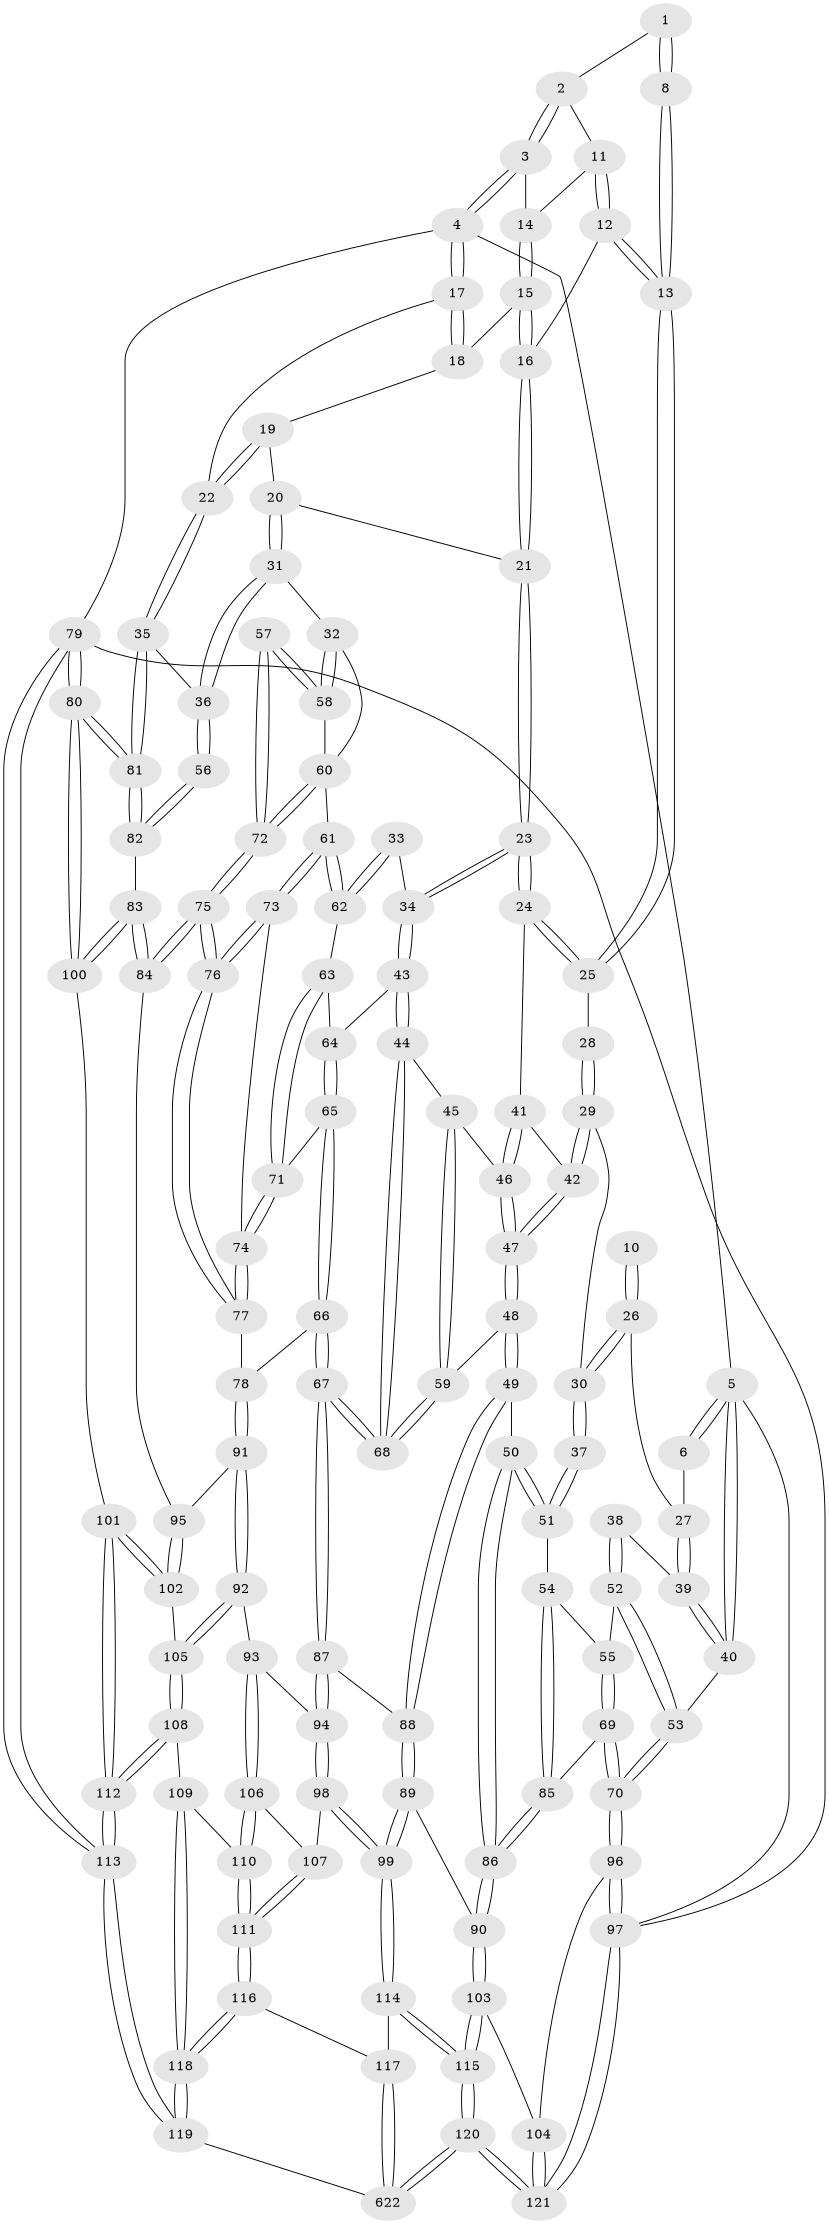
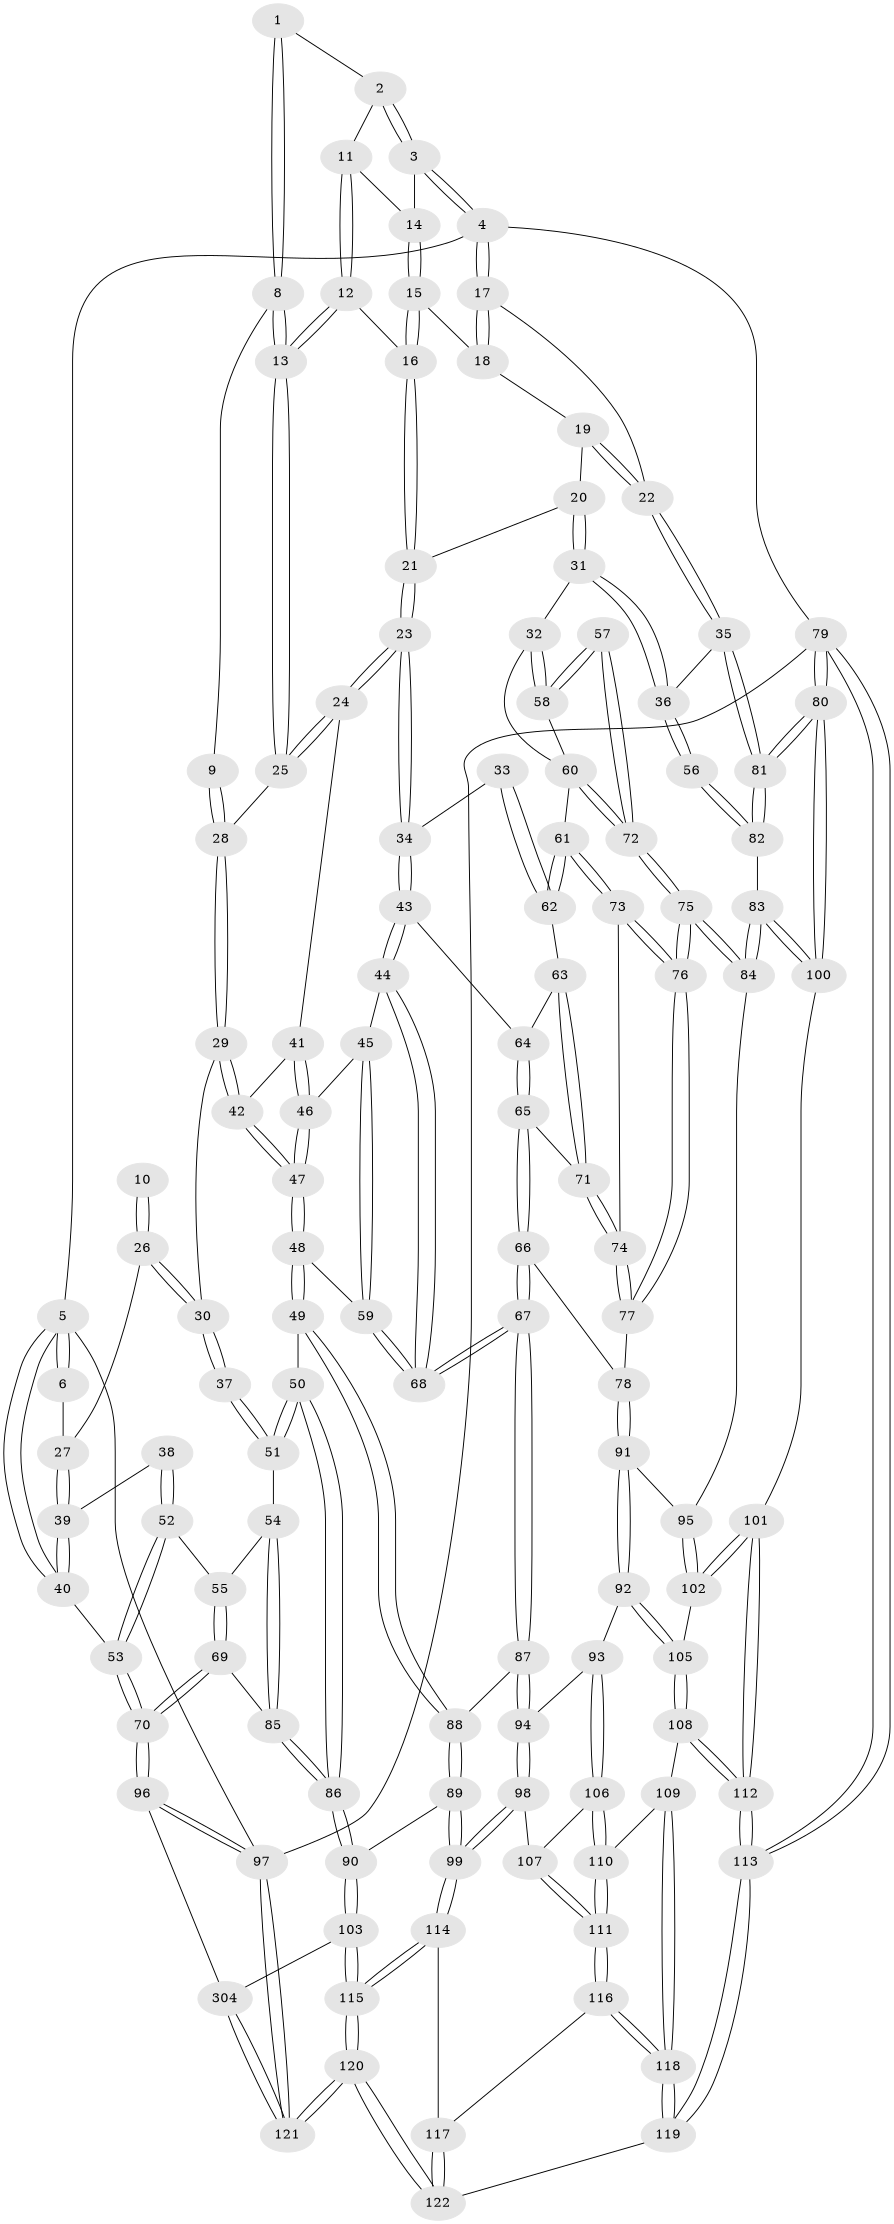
none -> (213, 771)
(539, 2135) -> (225, 1999)
(388, 2203) -> (438, 2203)
